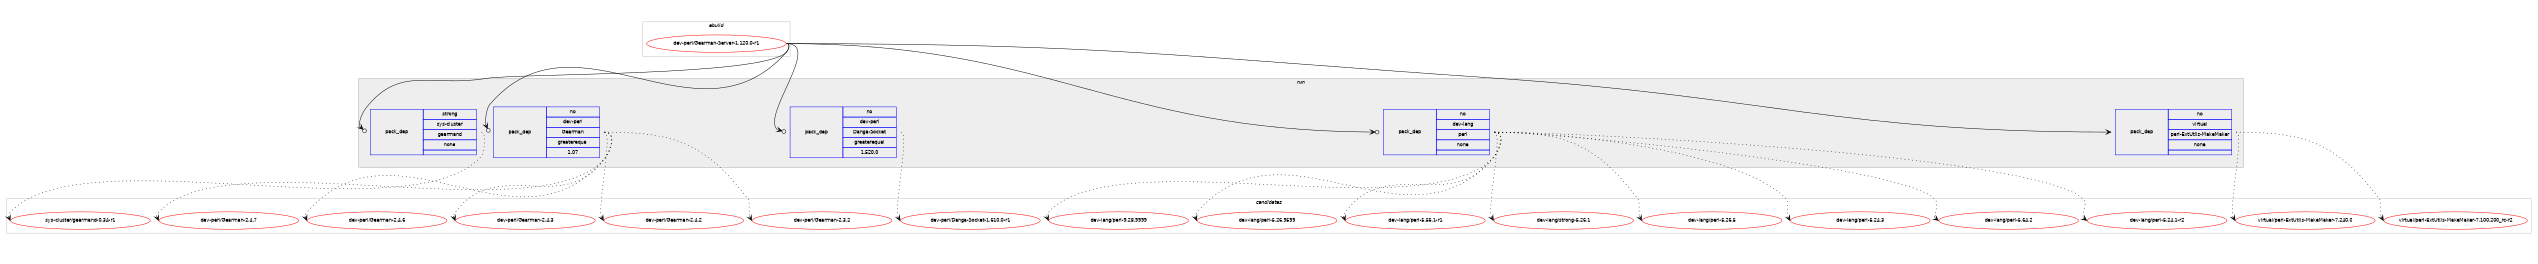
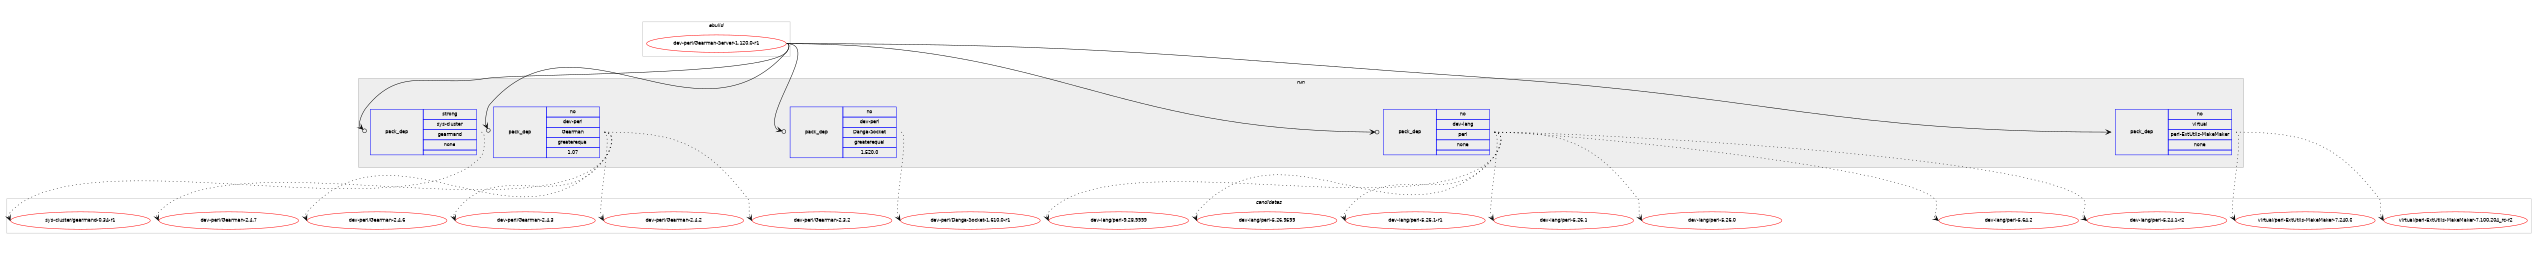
(1415, 221) -> (1415, 221)
(1564, 221) -> (1564, 221)
(1712, 221) -> (1712, 221)
(1860, 221) -> none
(2456, 221) -> (2456, 221)
